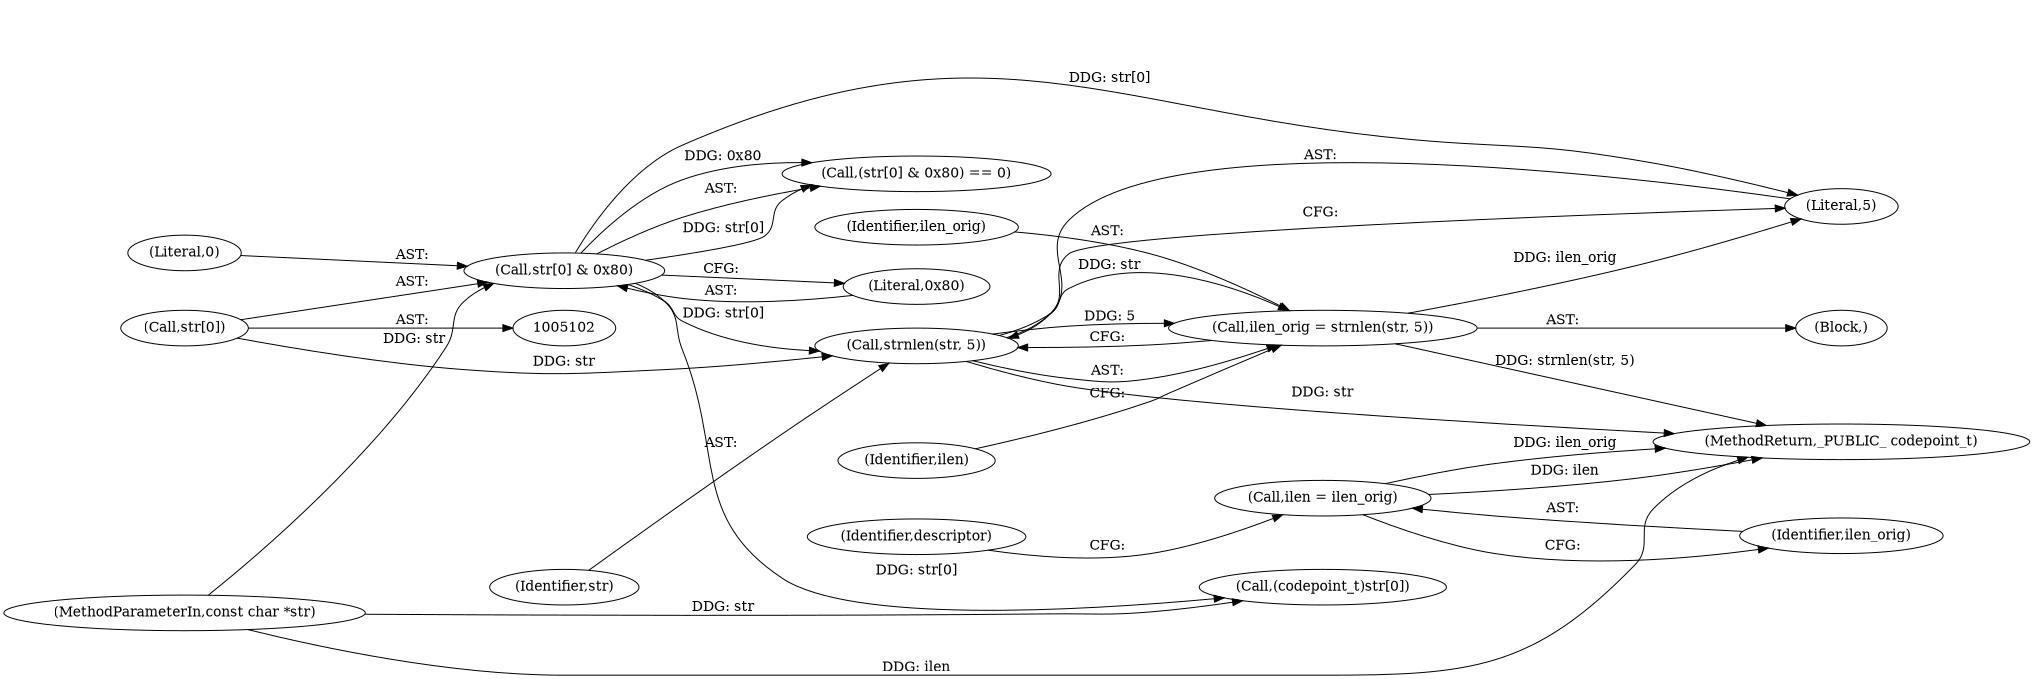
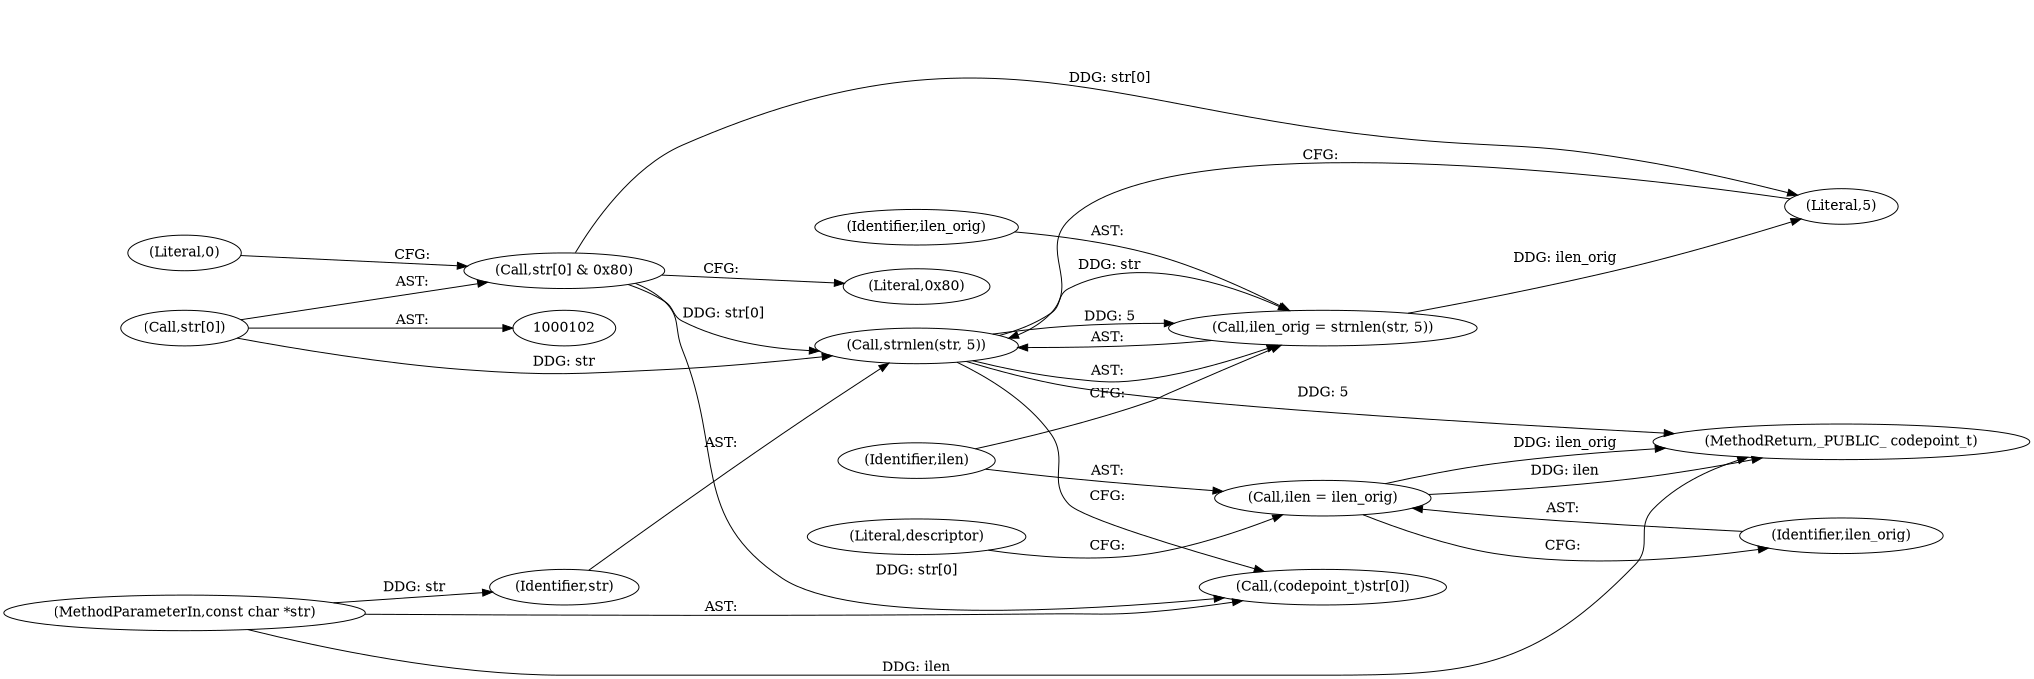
(1323, 156) -> (1323, 156)
(917, 174) -> none
(1363, 225) -> (1070, 505)
(415, 255) -> (415, 255)
(739, 302) -> none
(564, 328) -> (564, 328)
(1841, 328) -> none
(1110, 337) -> (1110, 337)
(1576, 384) -> none
(1323, 393) -> (1323, 393)
(362, 453) -> (408, 598)
none -> (1099, 481)
(917, 537) -> (917, 537)
(723, 607) -> (723, 607)
